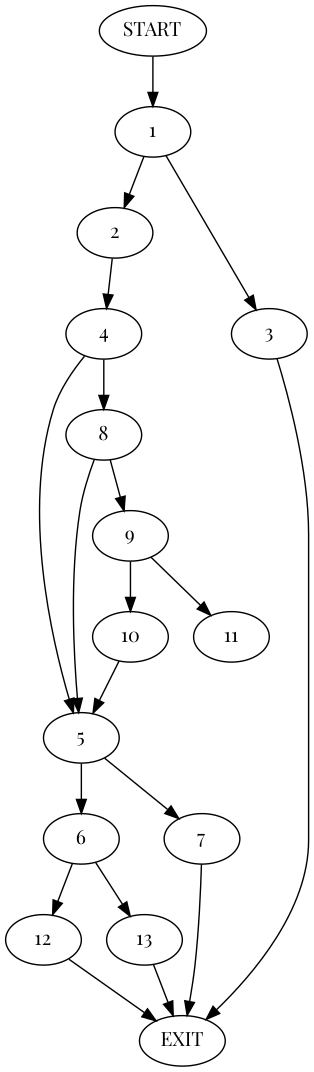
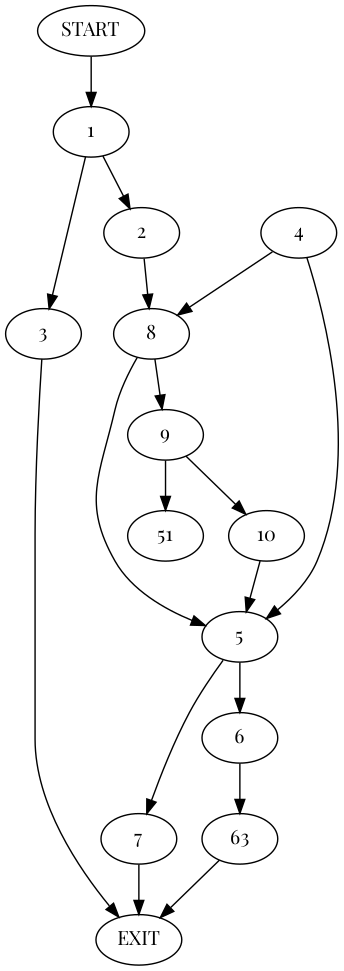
(110, 276) -> (146, 276)
(231, 637) -> (166, 536)
(43, 940) -> none
(144, 940) -> (240, 839)
